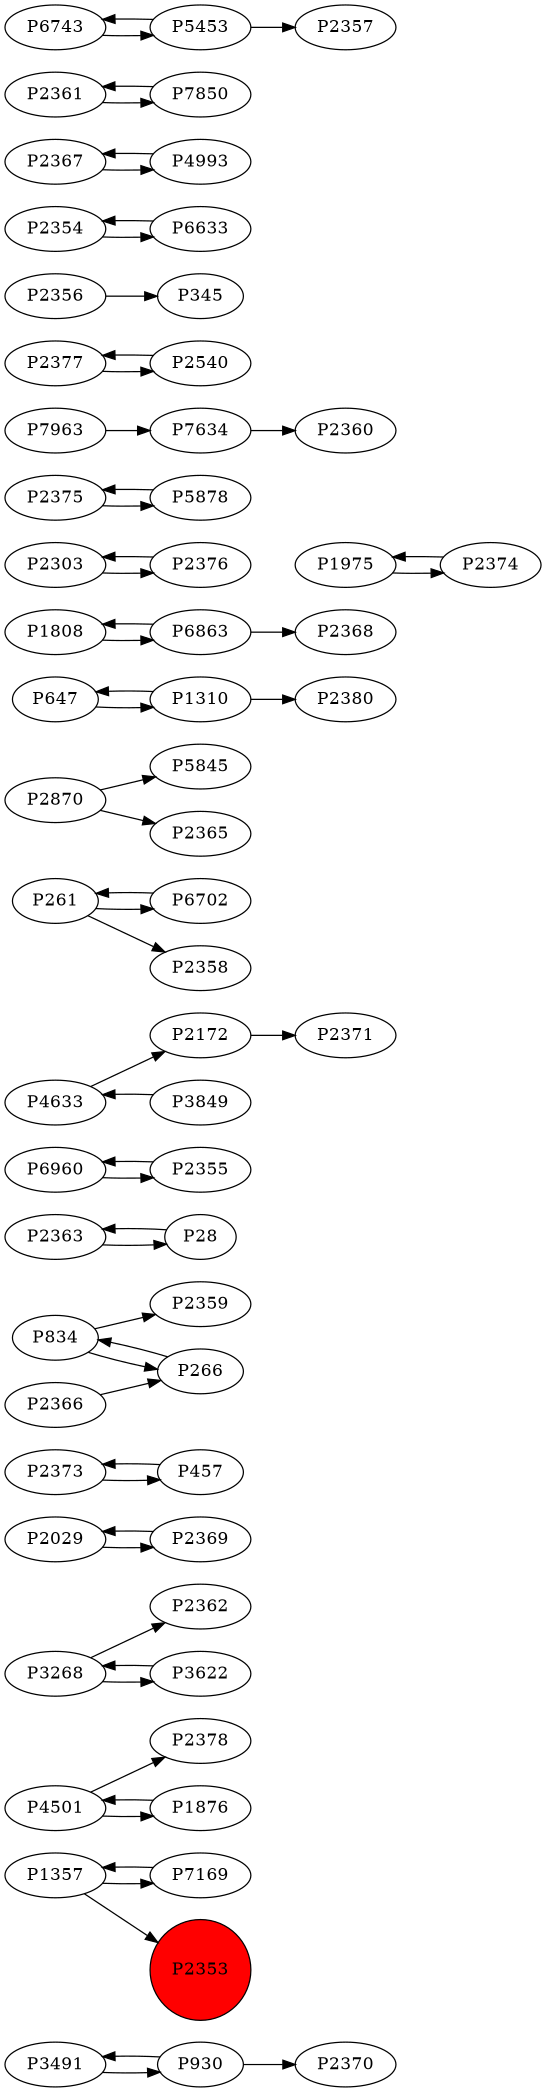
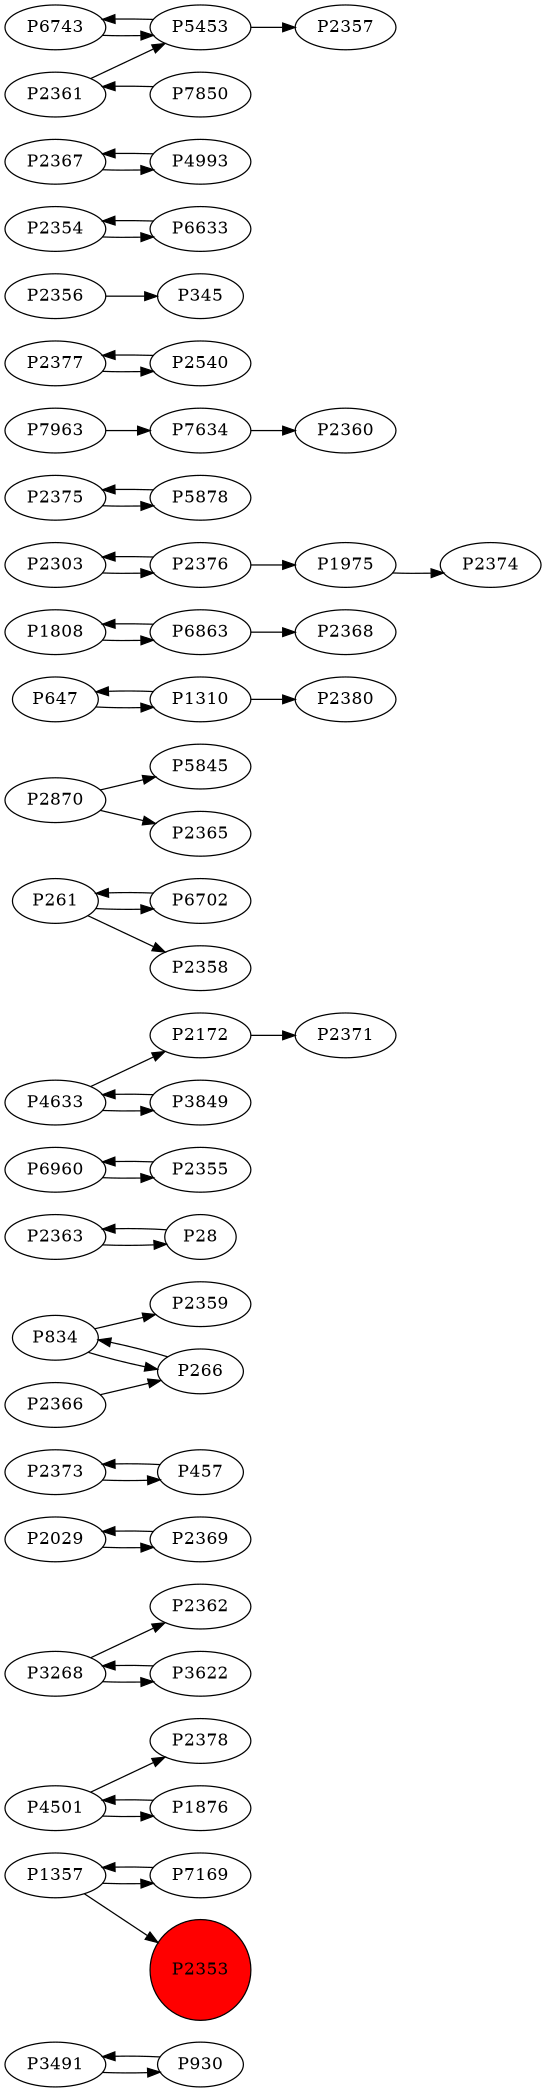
(122, 103) -> (122, 64)
(424, 557) -> (267, 565)
none -> (122, 1111)
(346, 2065) -> none
